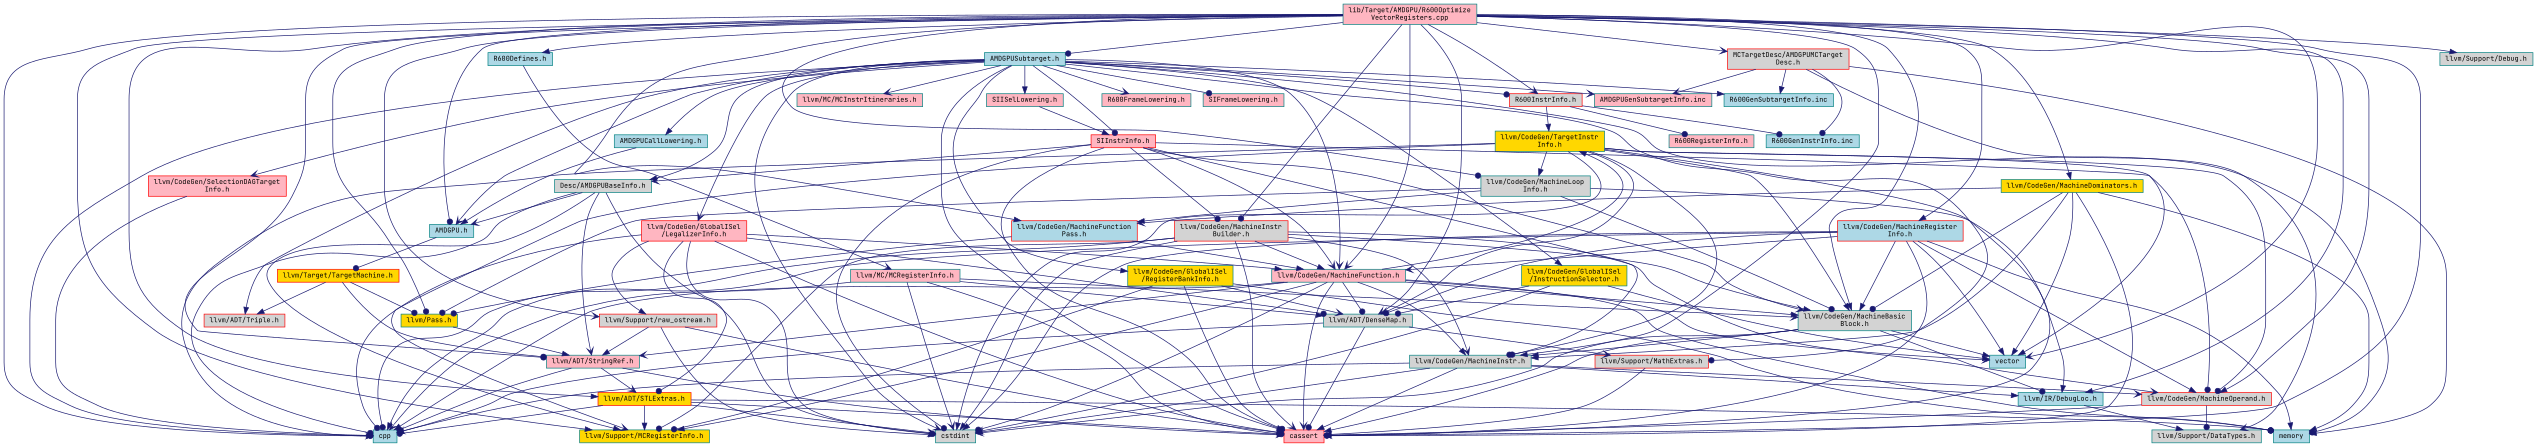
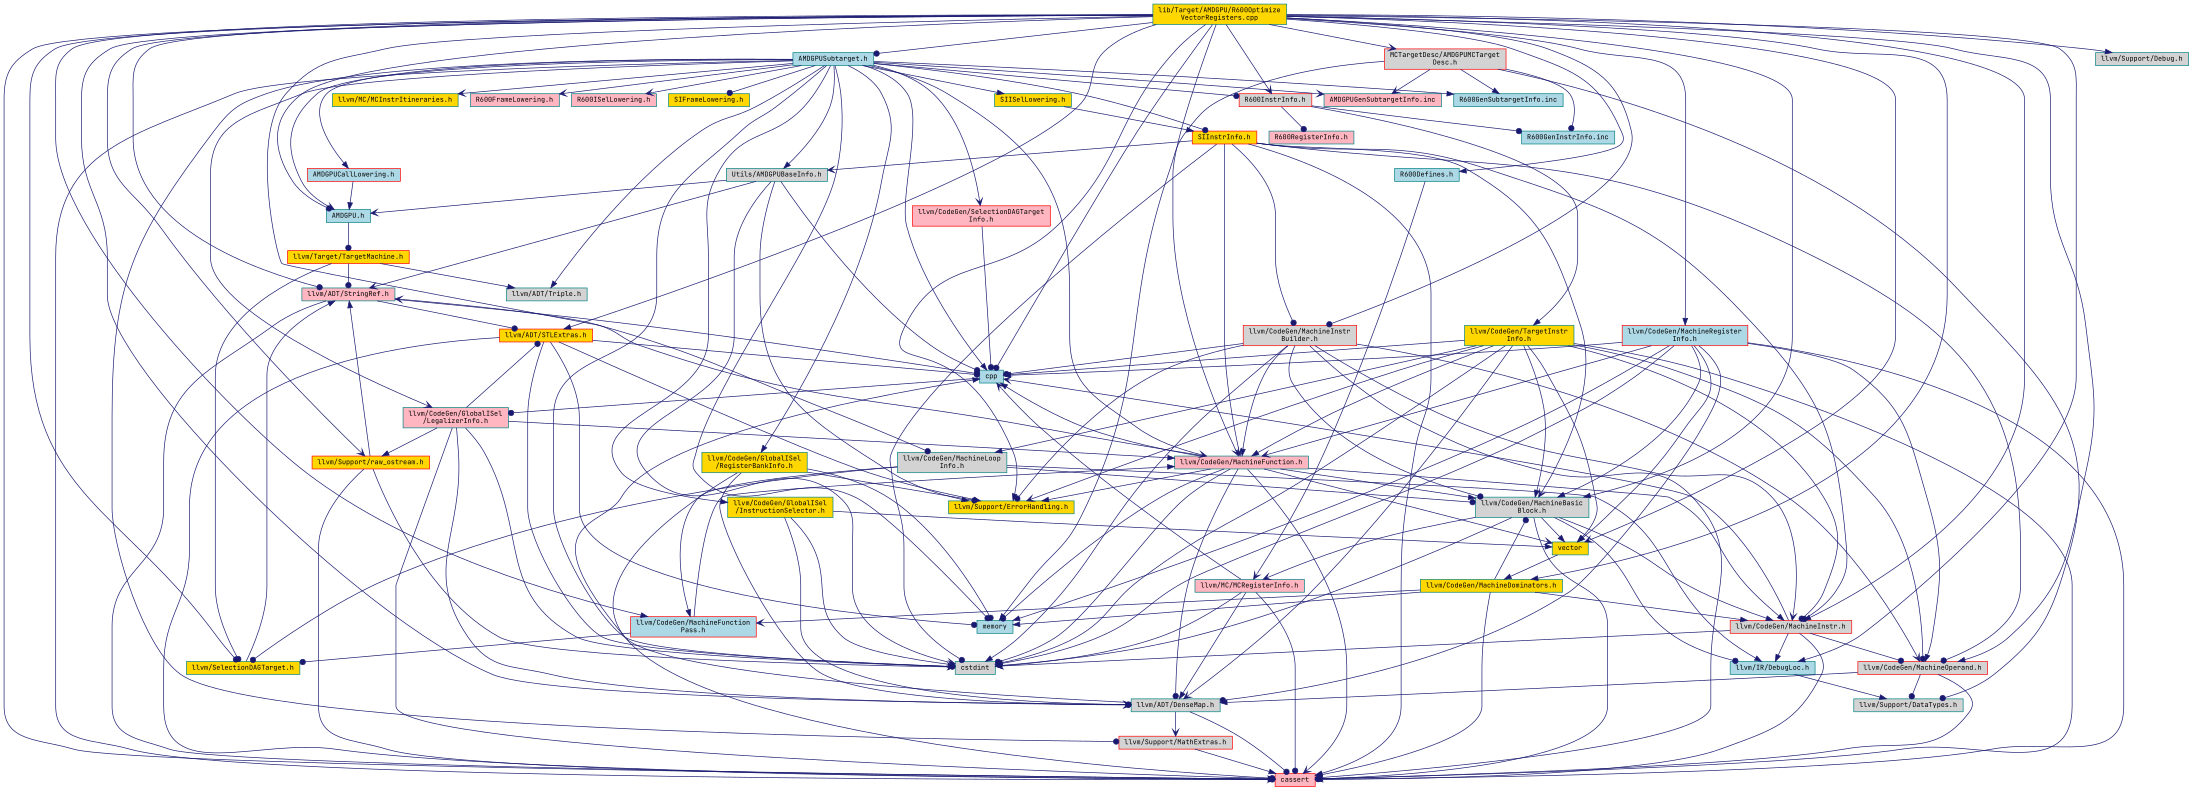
(1410, 14) -> (1220, 14)
none -> (614, 100)
(860, 100) -> (395, 100)
(1025, 100) -> (1033, 100)
(1244, 100) -> (709, 100)
(262, 135) -> (905, 212)
(661, 141) -> (354, 175)
(1123, 141) -> (1225, 138)
(603, 186) -> (777, 175)
(2258, 187) -> (1954, 285)
(1558, 230) -> (1379, 392)
(694, 231) -> (456, 418)
(1523, 250) -> (1352, 443)
(506, 261) -> (747, 395)
(2057, 275) -> (1534, 566)
(1376, 298) -> (1391, 535)
(244, 321) -> (547, 294)
(429, 321) -> (243, 668)
(658, 321) -> (371, 463)
(1470, 362) -> (1791, 627)
(2008, 362) -> (1570, 548)
(1818, 378) -> (1854, 647)
(617, 379) -> (444, 314)
(645, 436) -> (1011, 507)
none -> (1542, 688)
